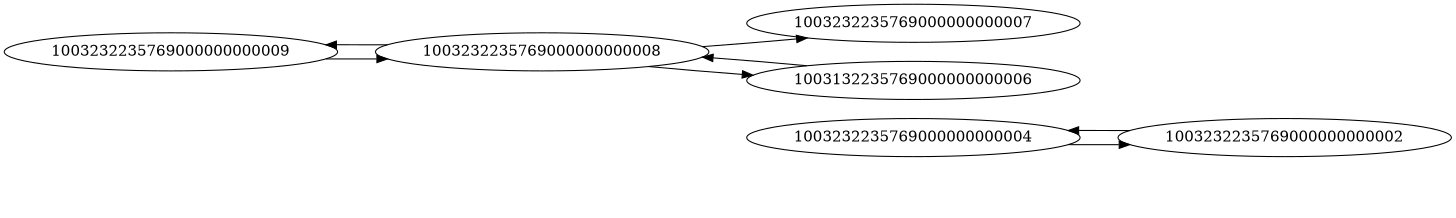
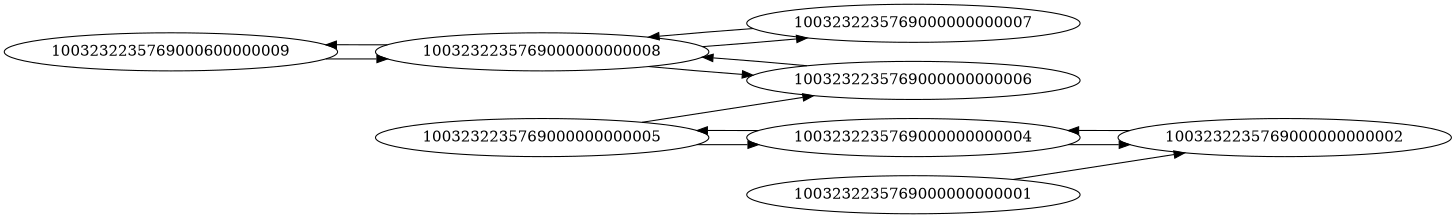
none -> (706, 32)
(171, 52) -> (171, 52)
(913, 80) -> (913, 80)
none -> (542, 138)
none -> (913, 195)
